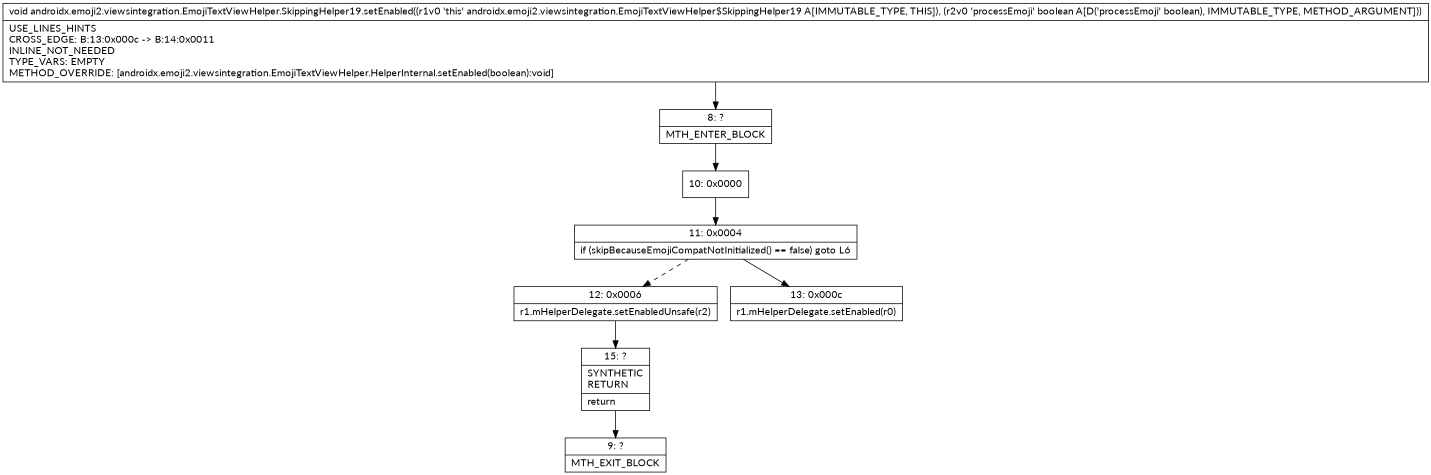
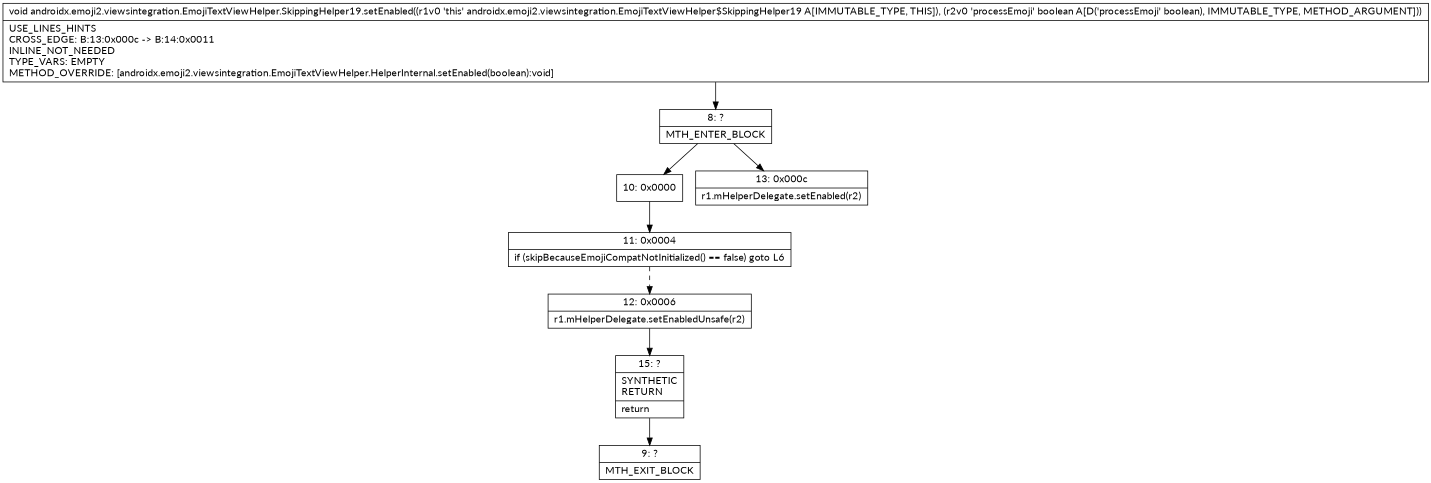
(763, 271) -> (746, 155)
(817, 312) -> (782, 196)
